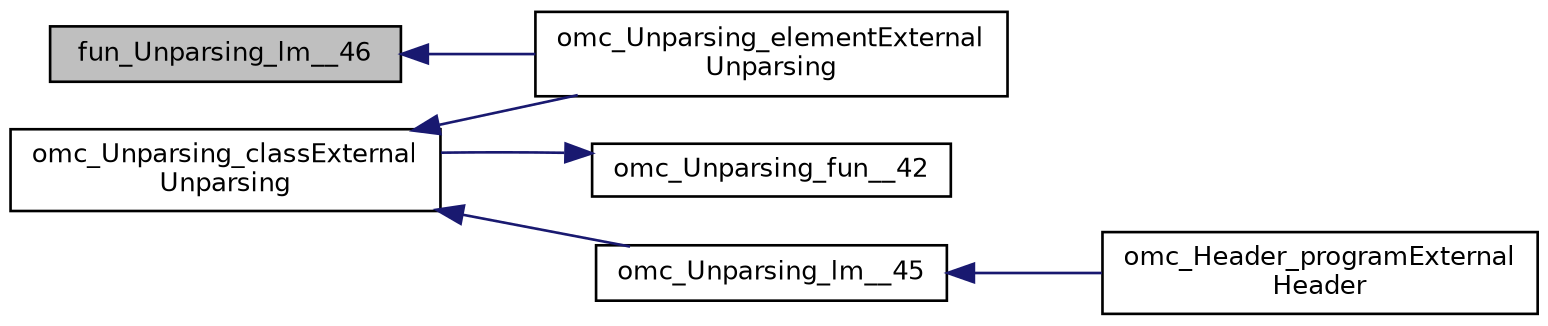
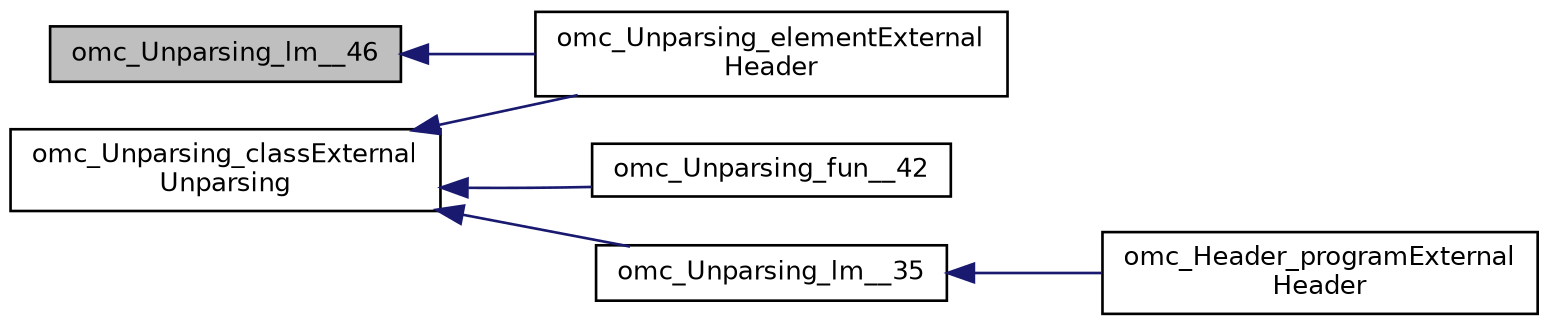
(226, 54) -> (226, 54)
(771, 54) -> (771, 54)
(503, 152) -> (530, 188)
(771, 273) -> (771, 273)
